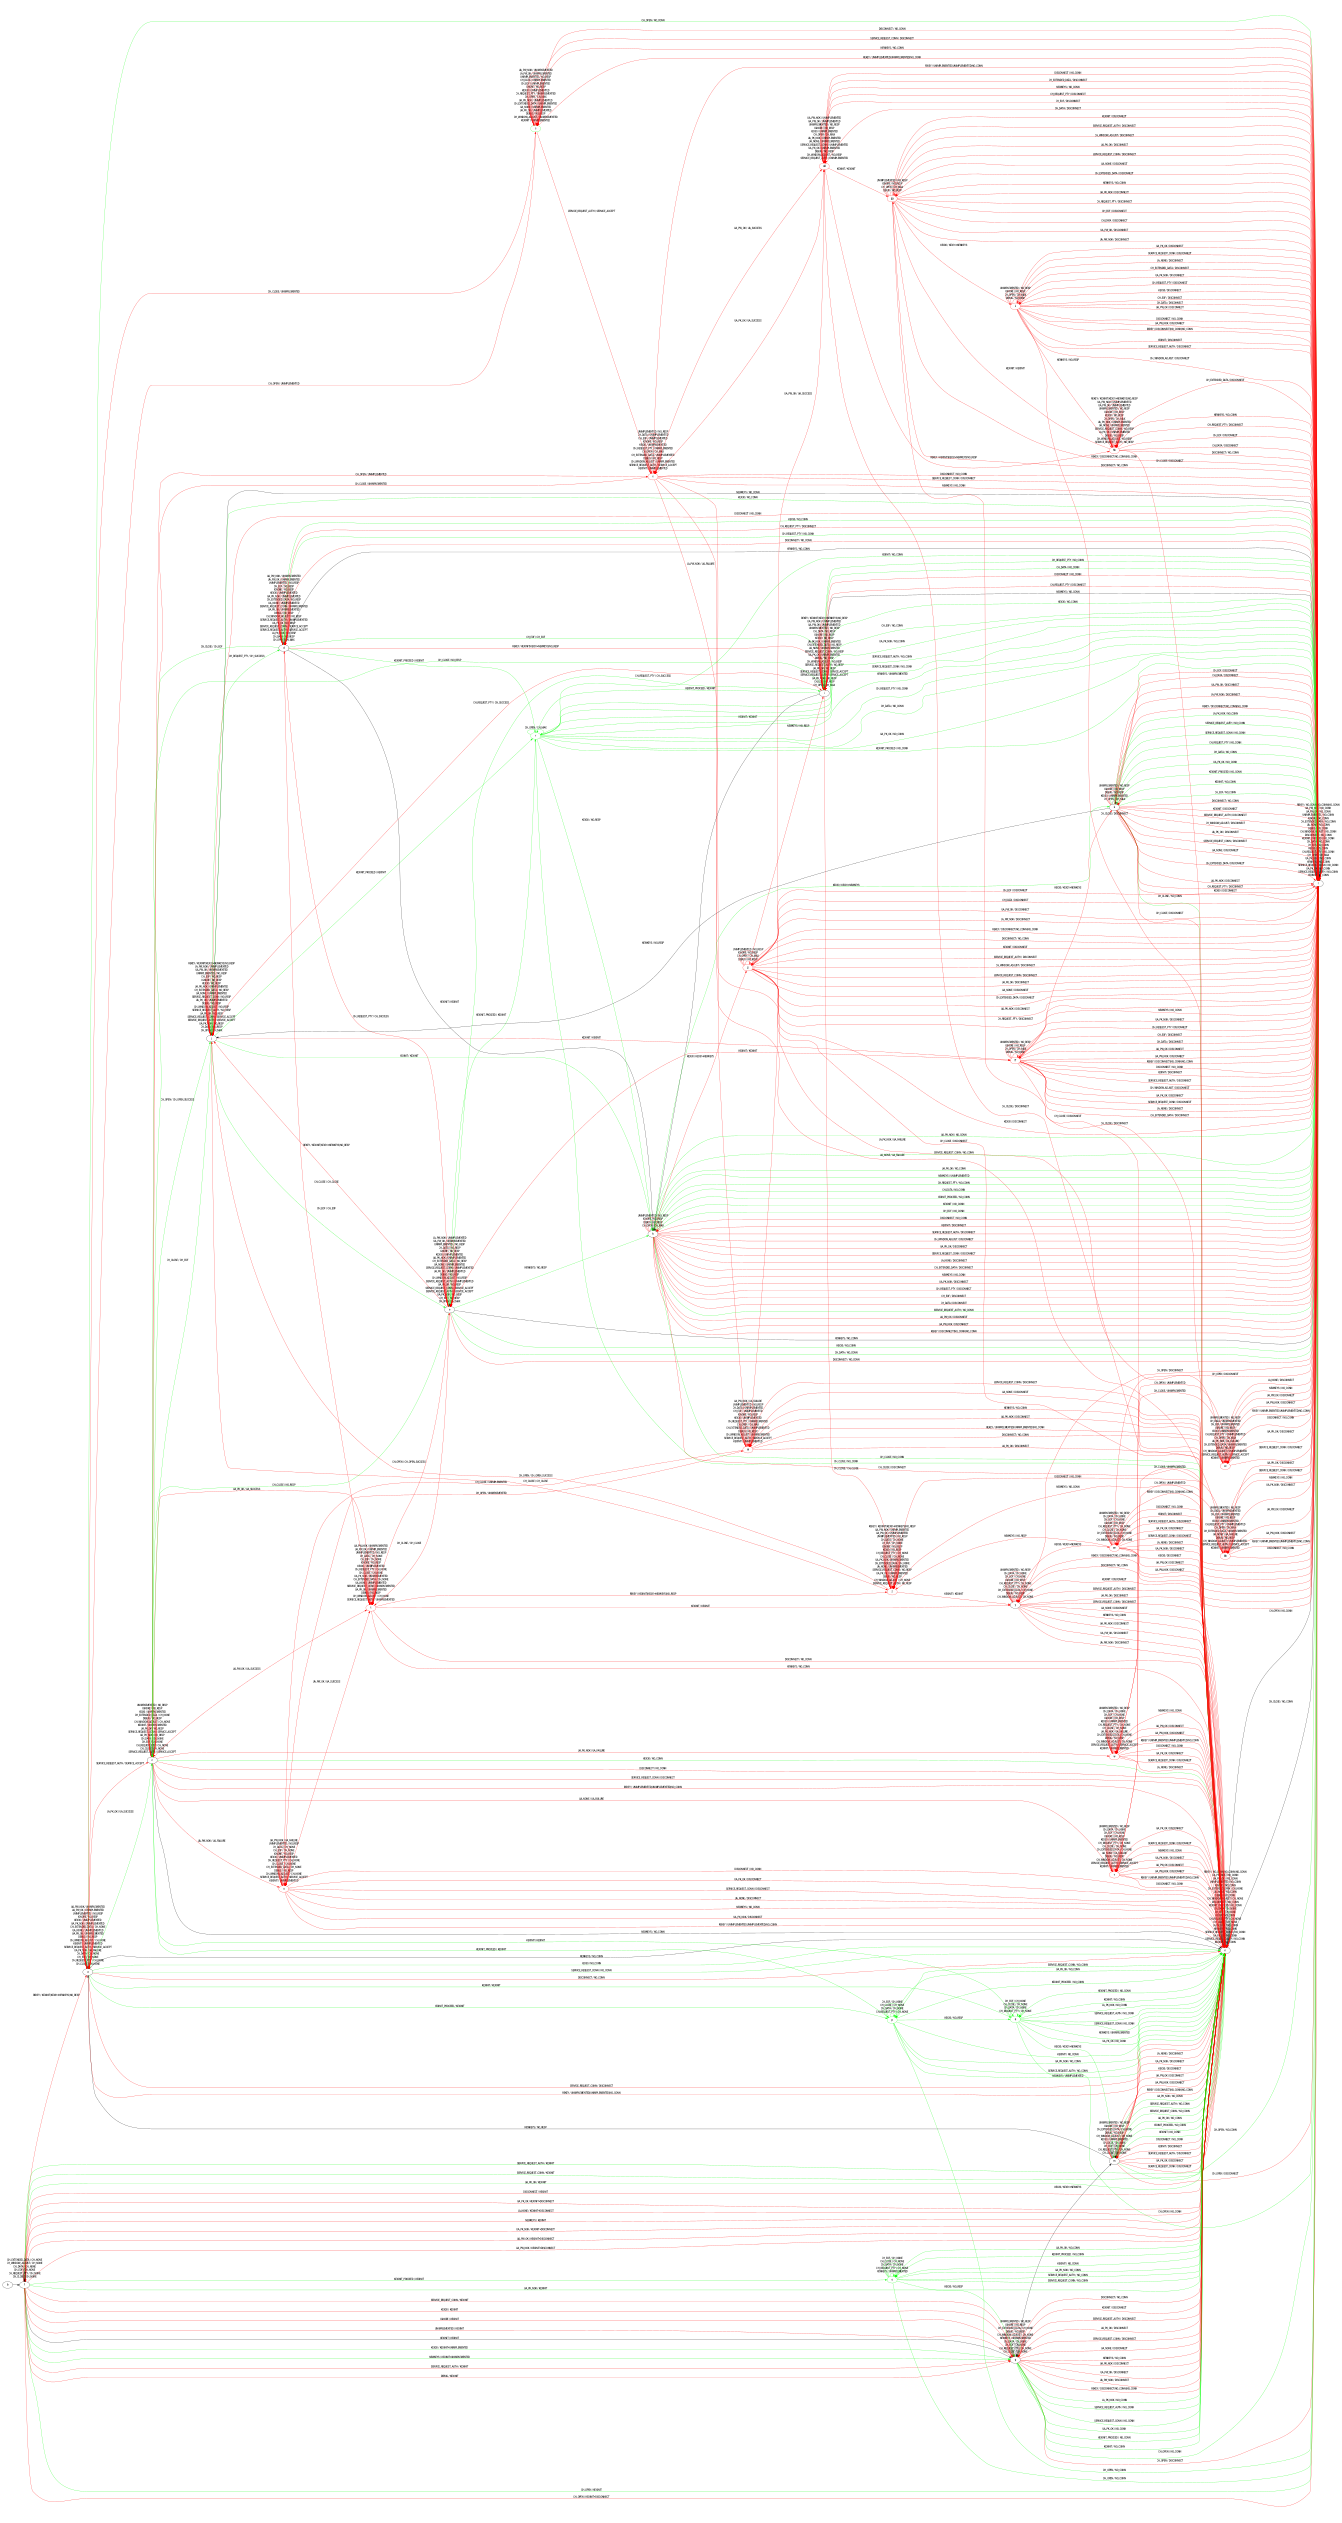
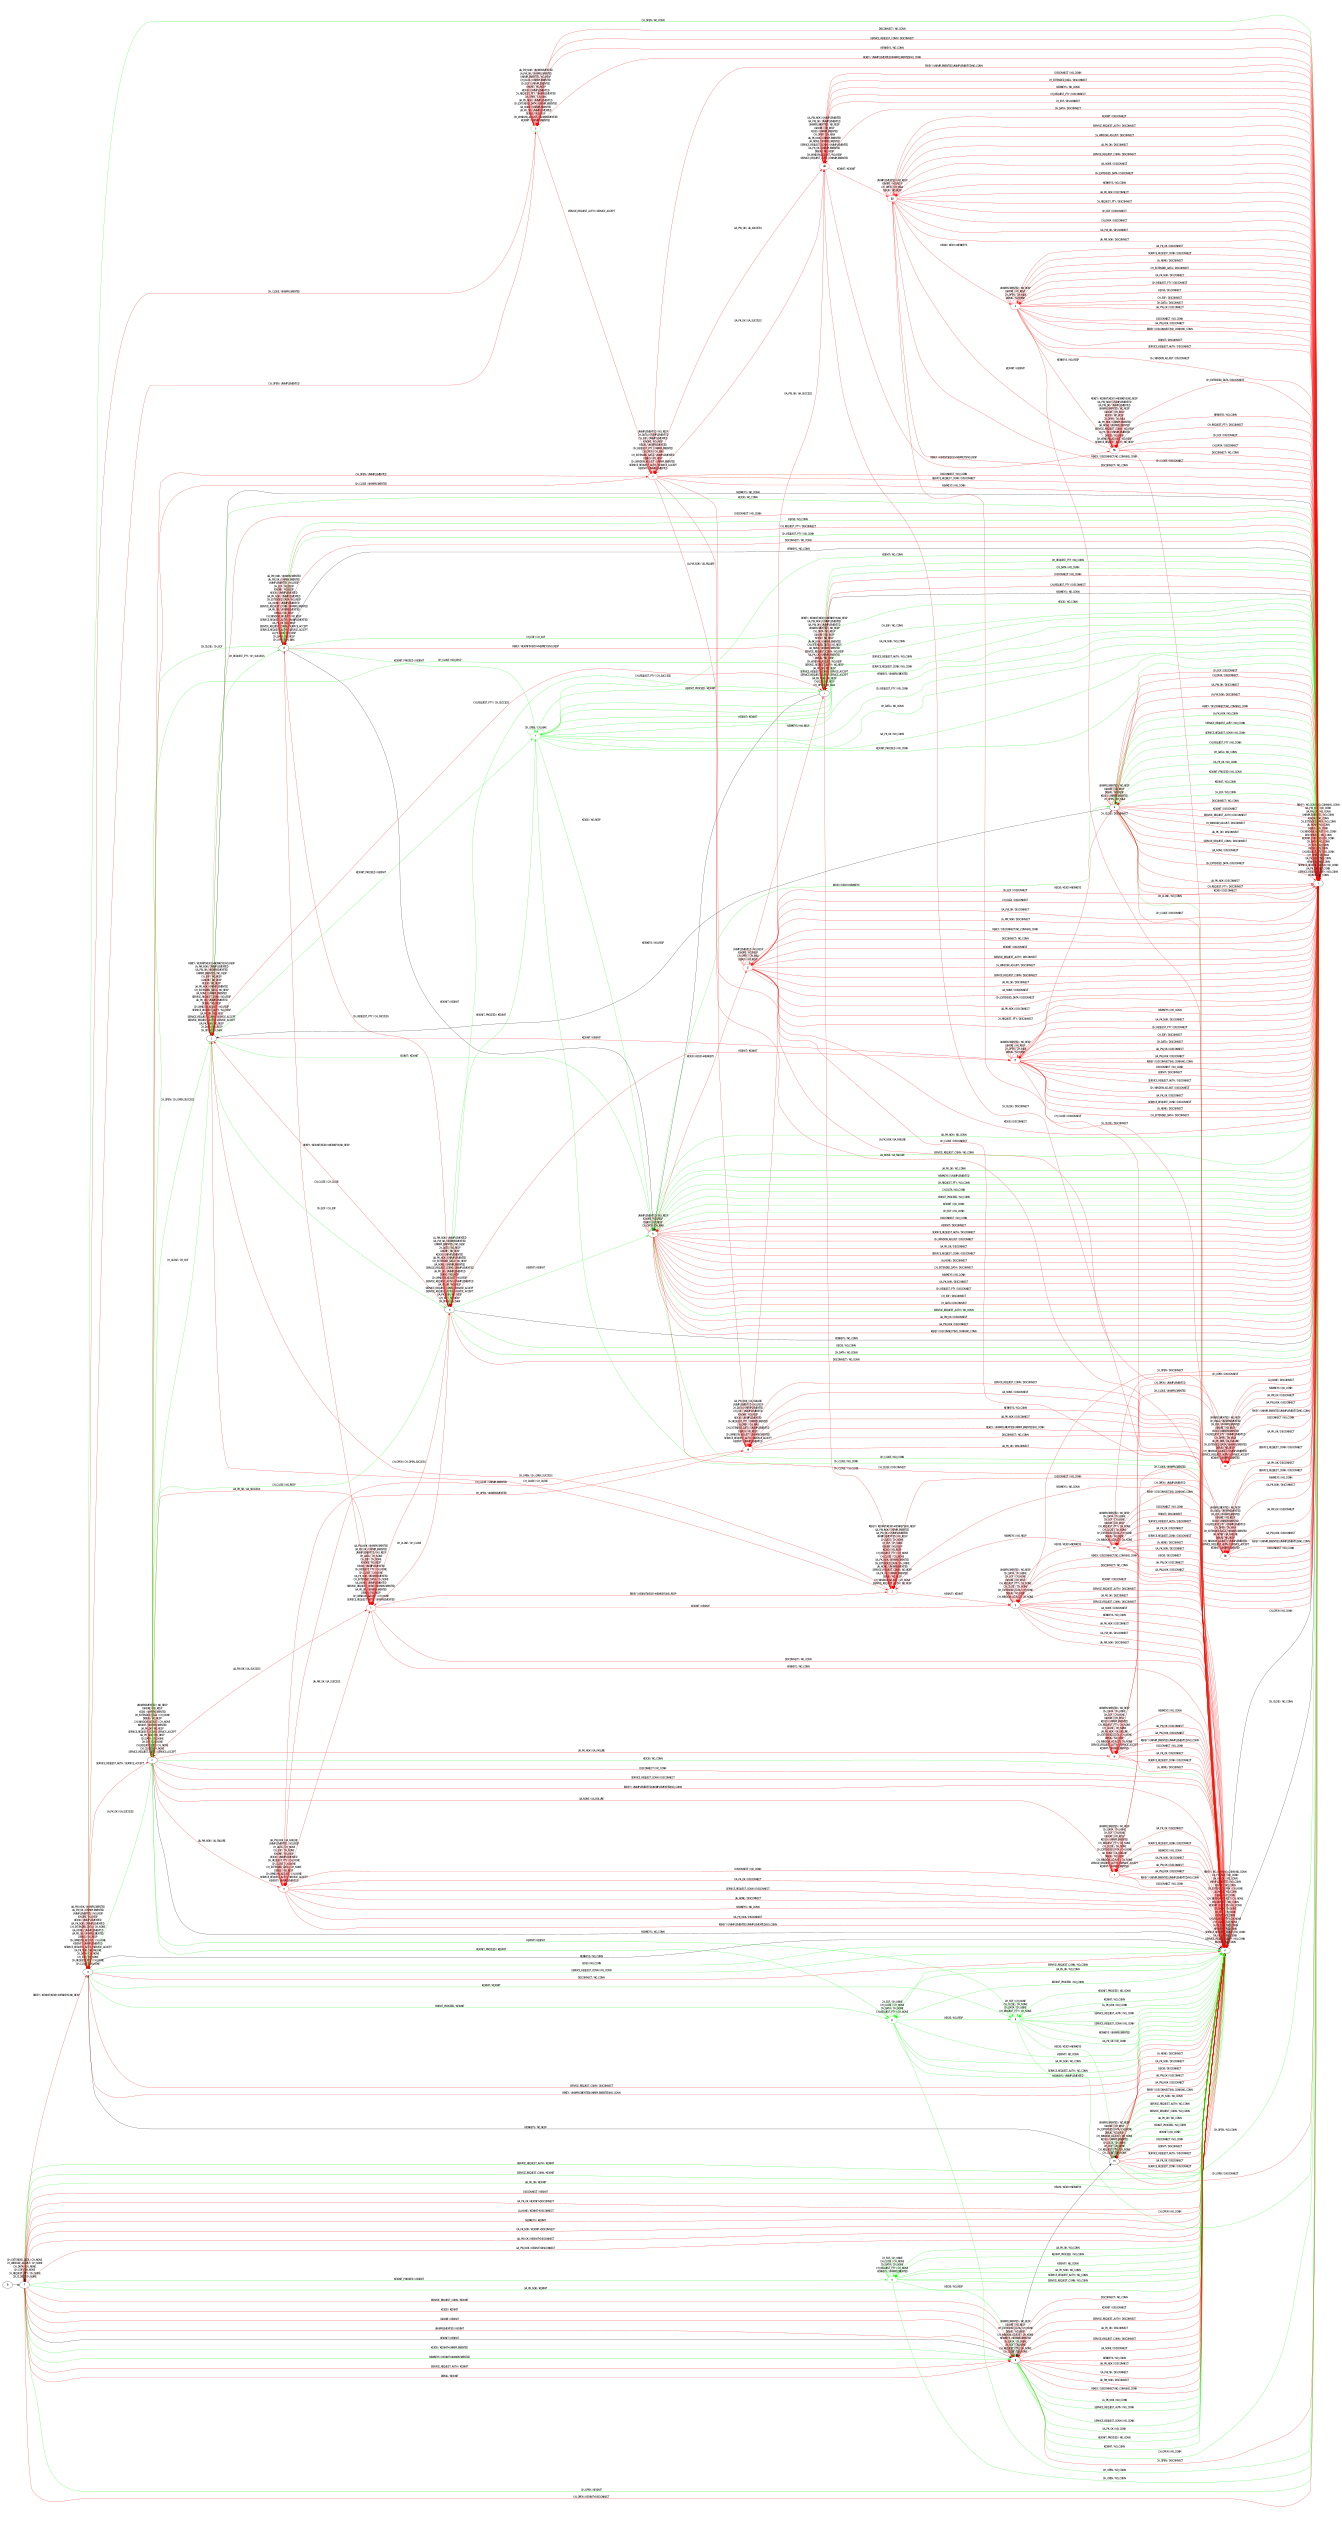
(536, 1268) -> (536, 1268)
